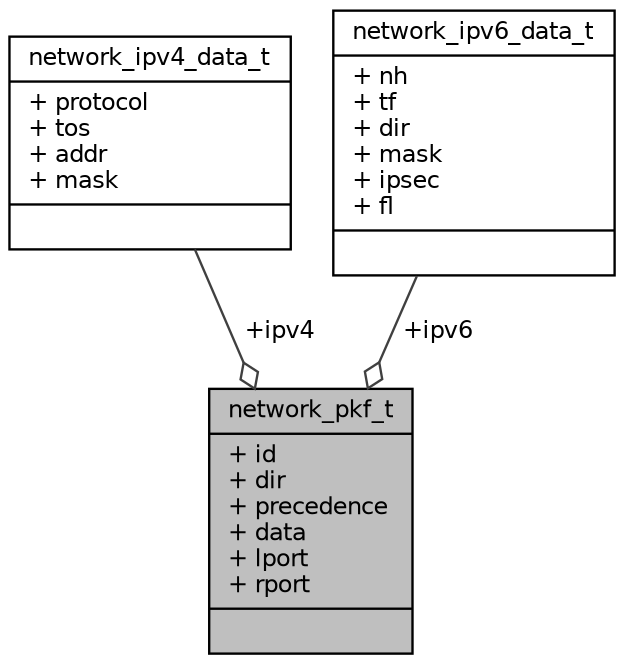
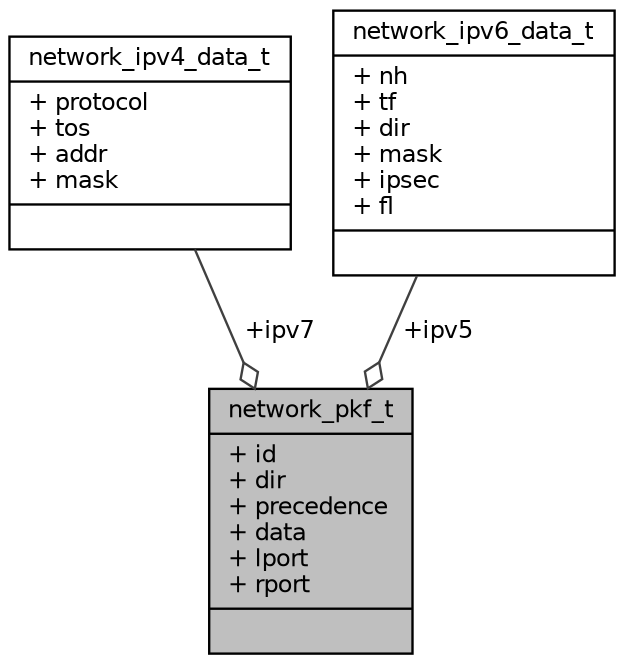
(277, 332) -> (277, 332)
(435, 332) -> (435, 332)
